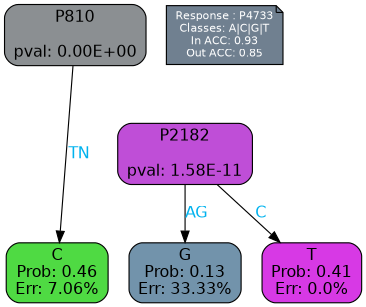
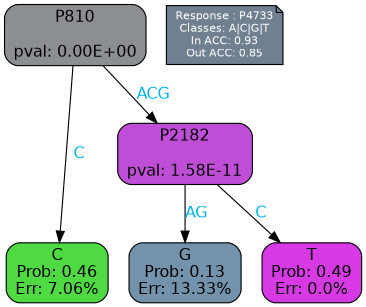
none -> (126, 90)
(79, 154) -> (79, 154)
(185, 273) -> (185, 273)
(312, 273) -> (312, 273)
